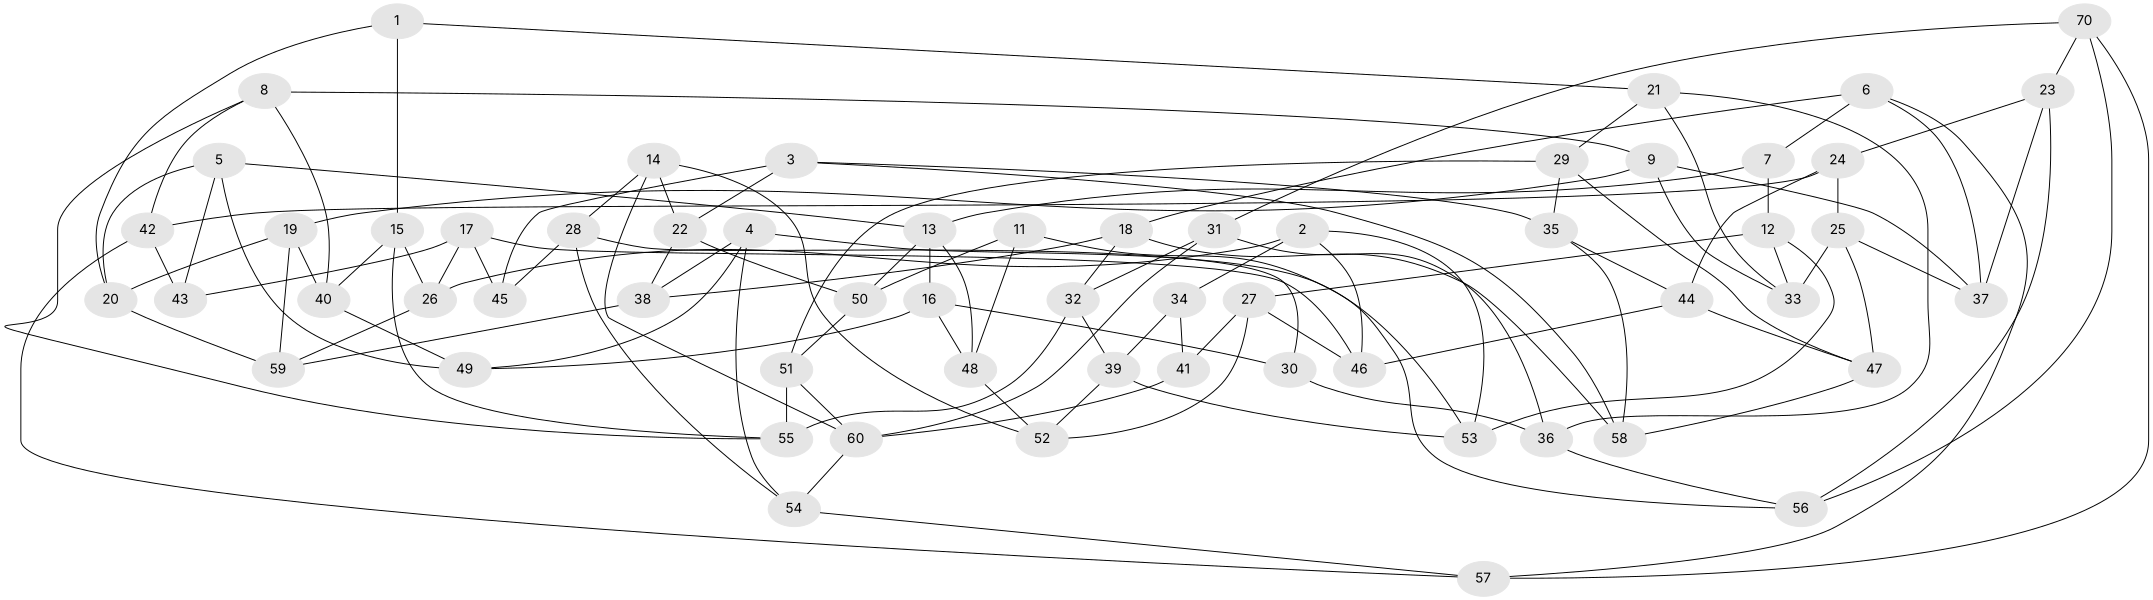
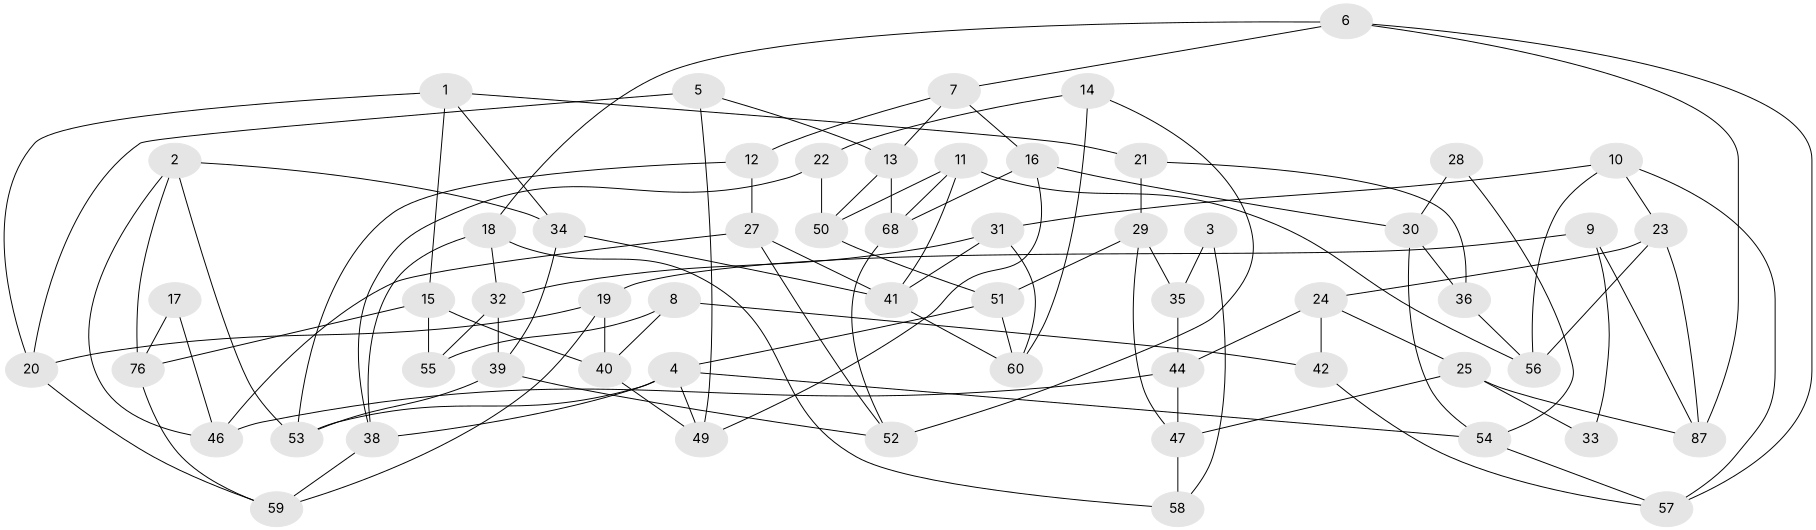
(2085, 21) -> (1616, 161)
(962, 103) -> none
none -> (503, 161)
(625, 186) -> none
(732, 198) -> none
(1710, 204) -> none
none -> (933, 233)
(930, 265) -> (993, 126)
(1781, 265) -> none
(181, 300) -> none
(430, 300) -> (138, 370)
(500, 300) -> none
(1981, 300) -> (1700, 439)
(1494, 314) -> (944, 265)
(1623, 323) -> none
(971, 370) -> (891, 230)
(787, 398) -> (837, 336)
(825, 474) -> (1413, 336)
